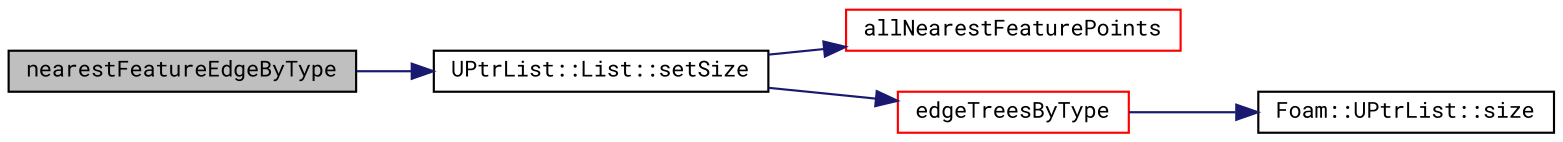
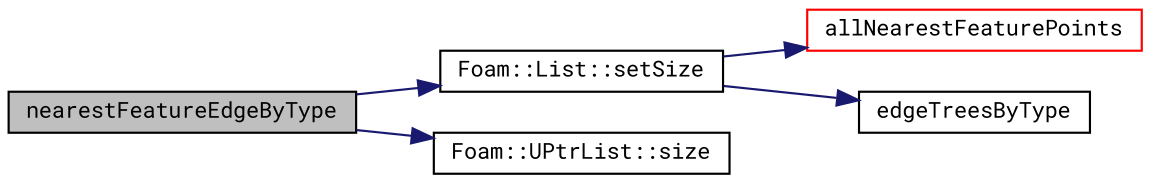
(601, 71) -> (582, 71)
(1013, 112) -> (974, 112)
(1182, 112) -> (384, 133)
